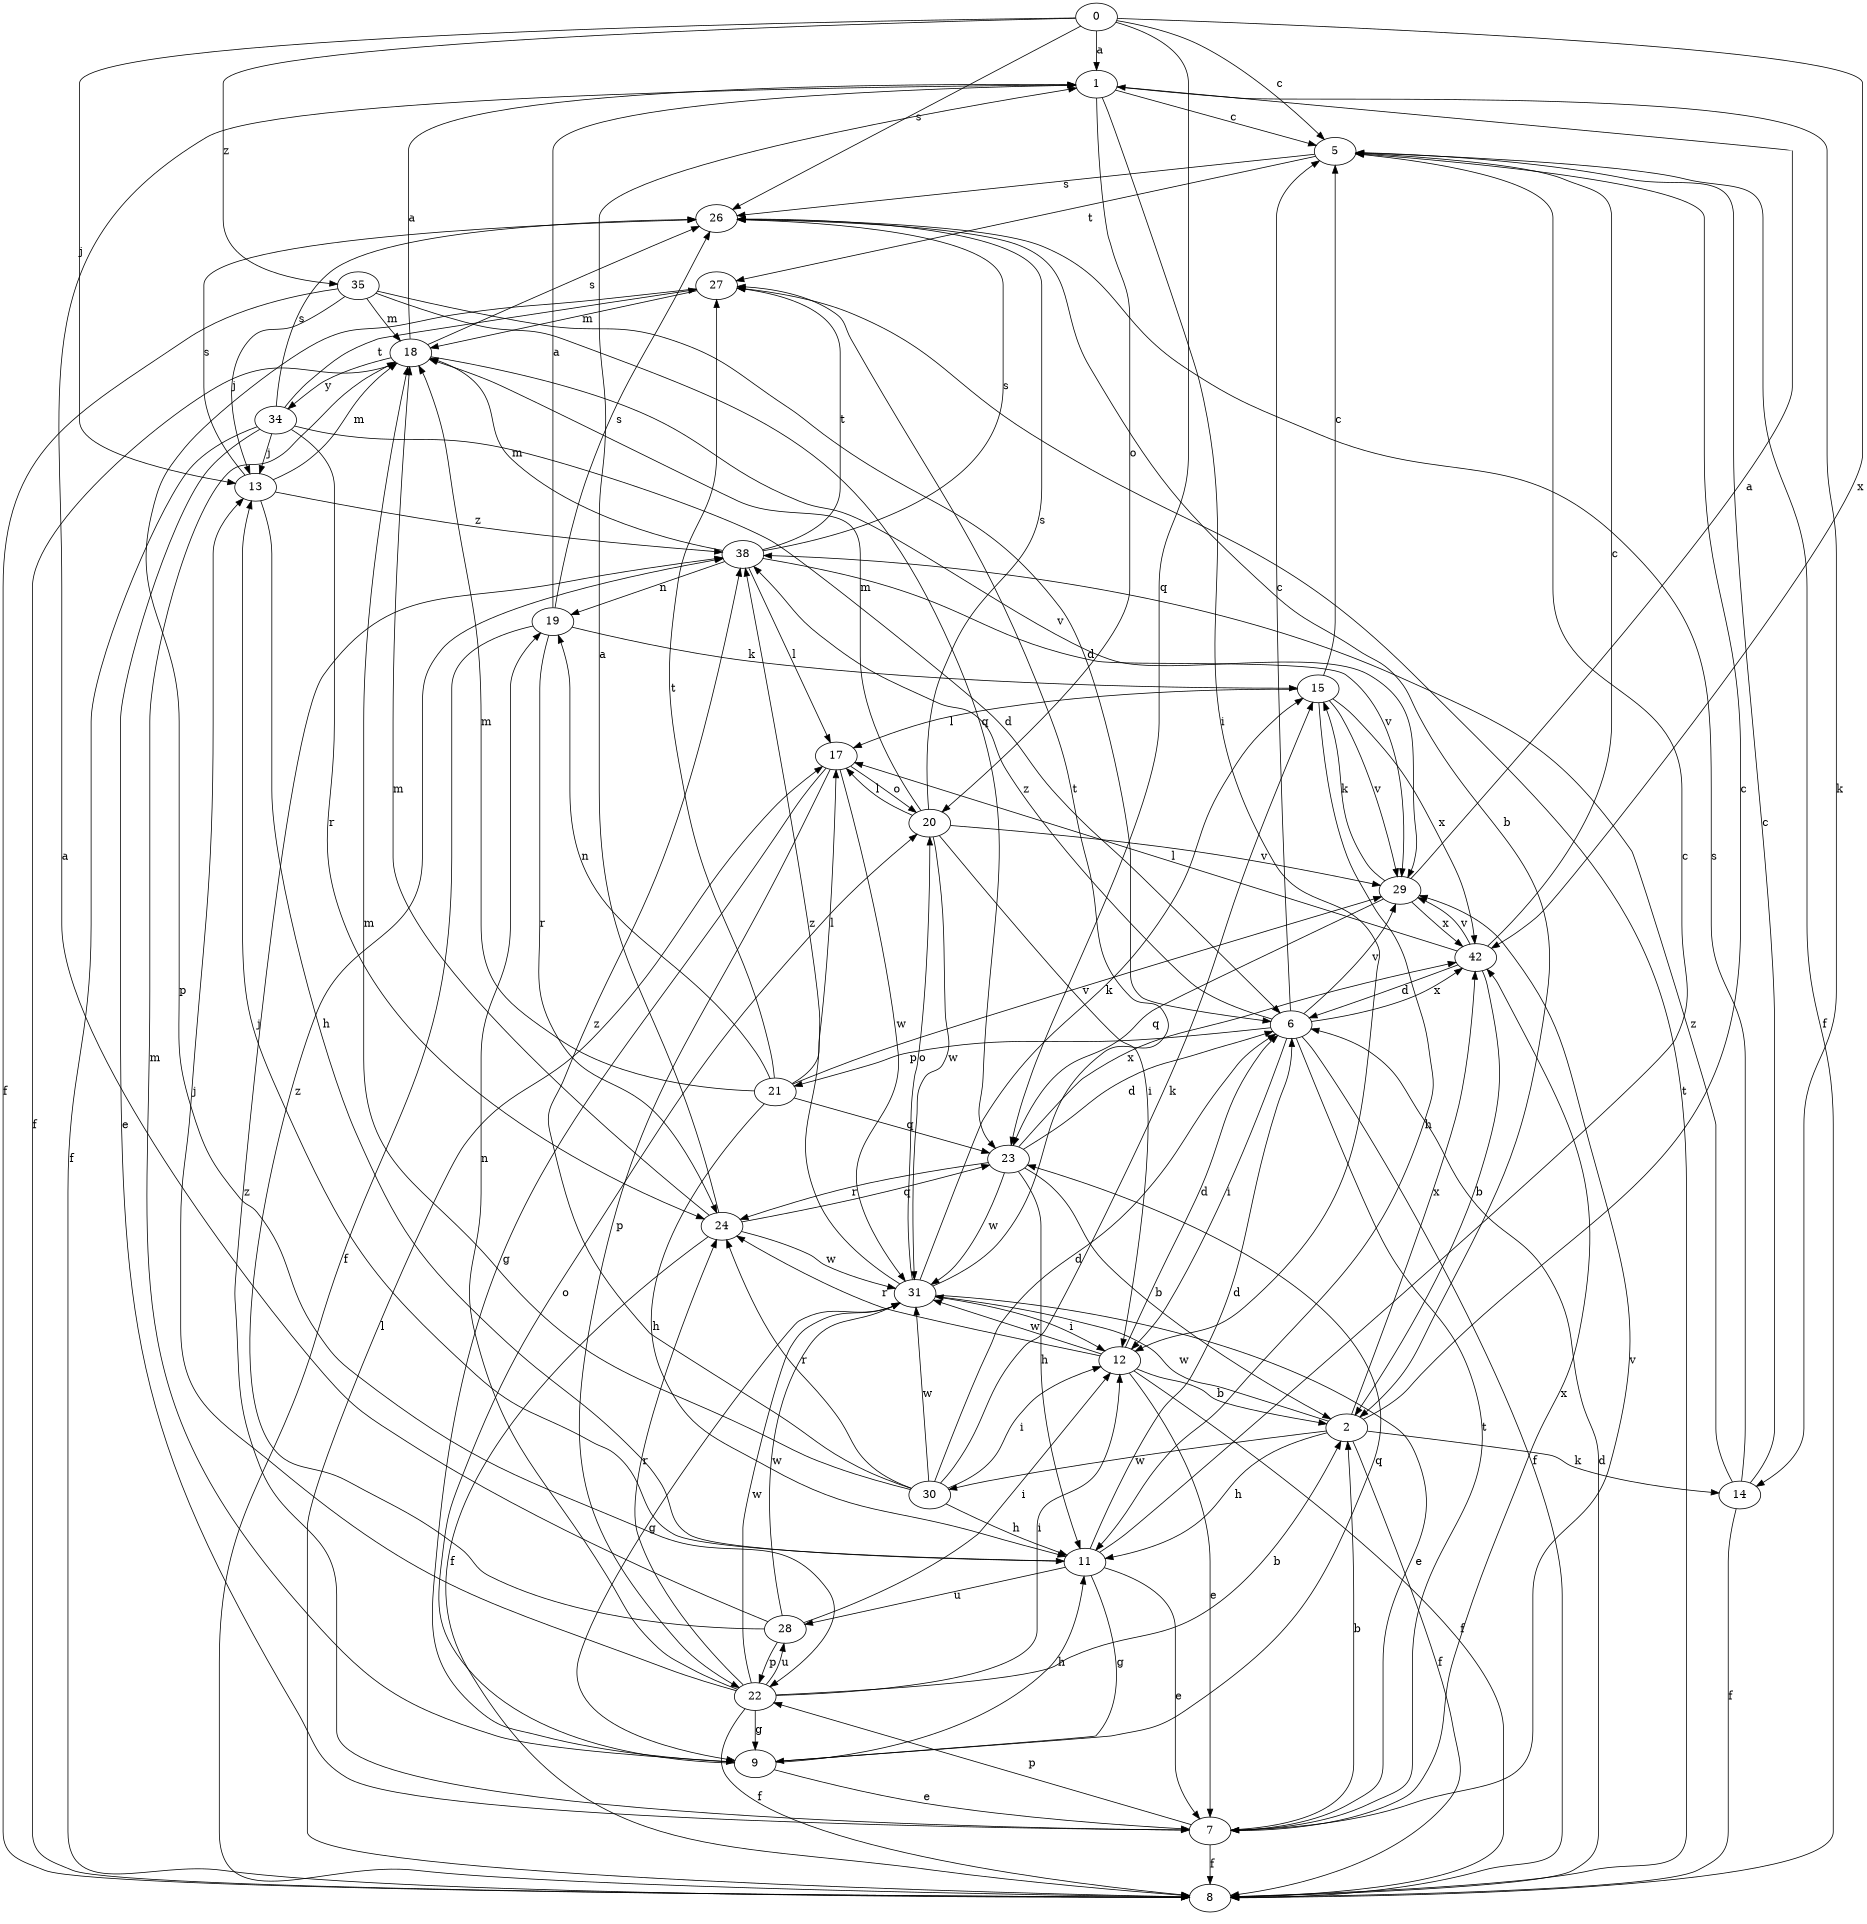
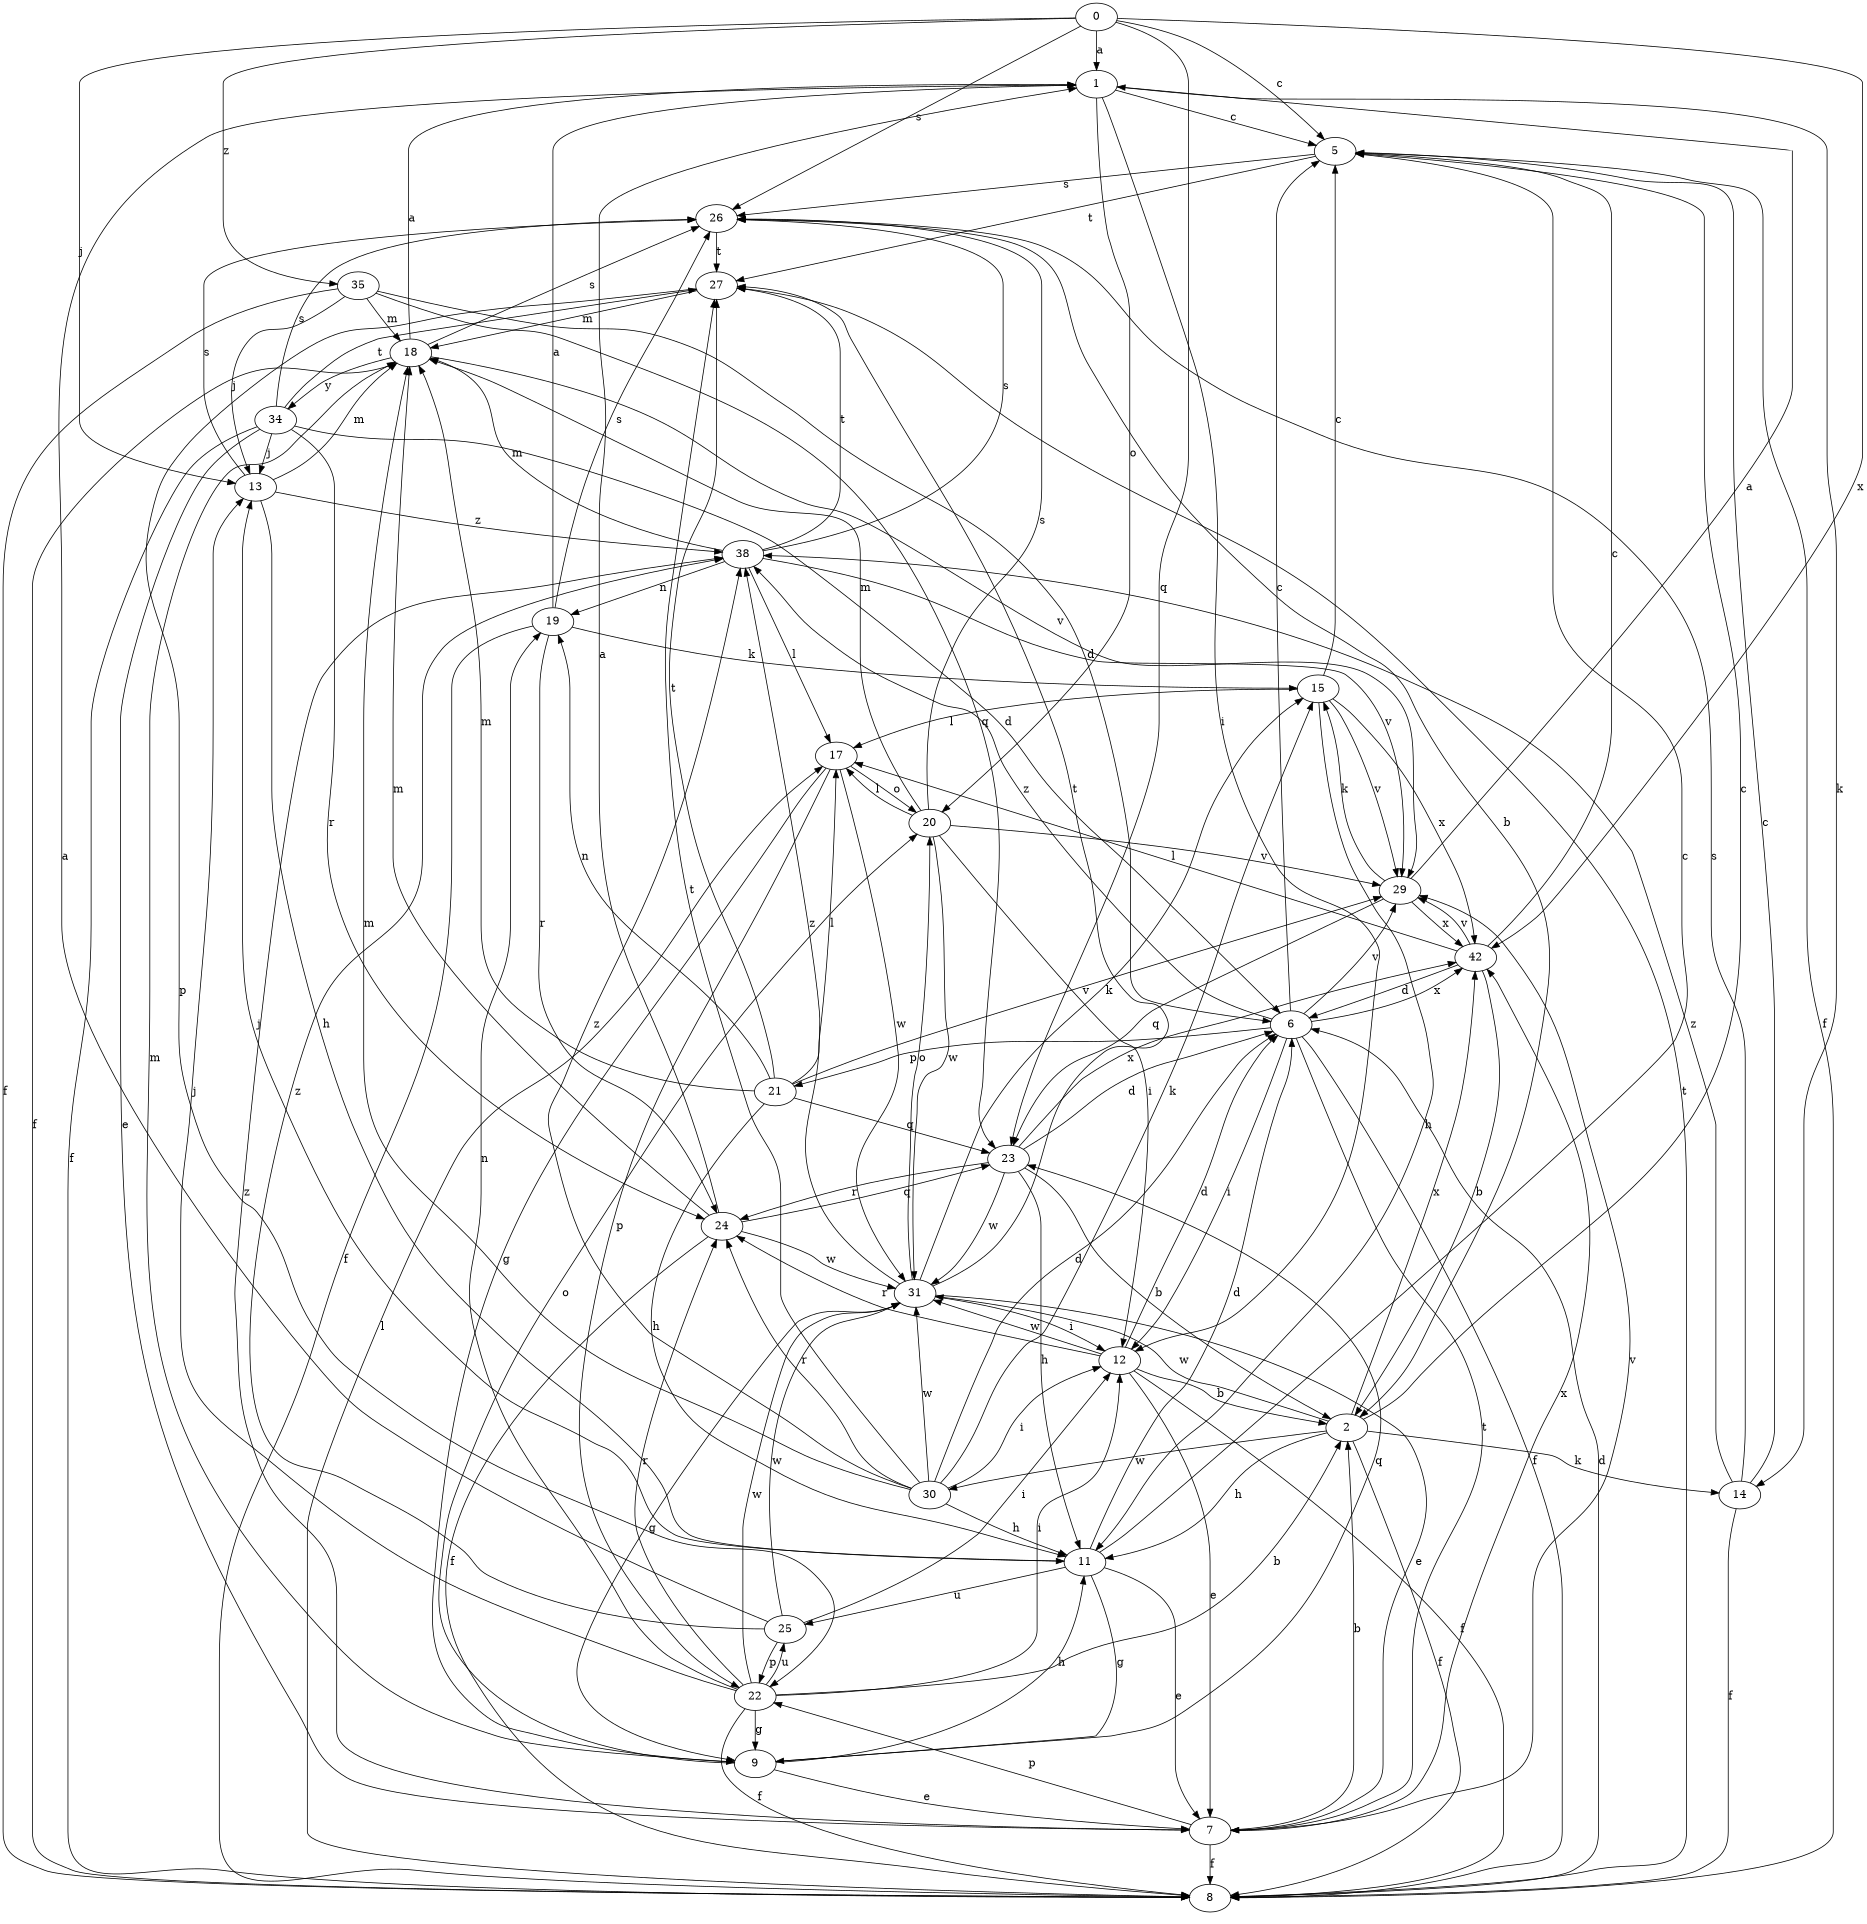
none -> (717, 248)
none -> (694, 923)
(785, 1629) -> (785, 1629)
